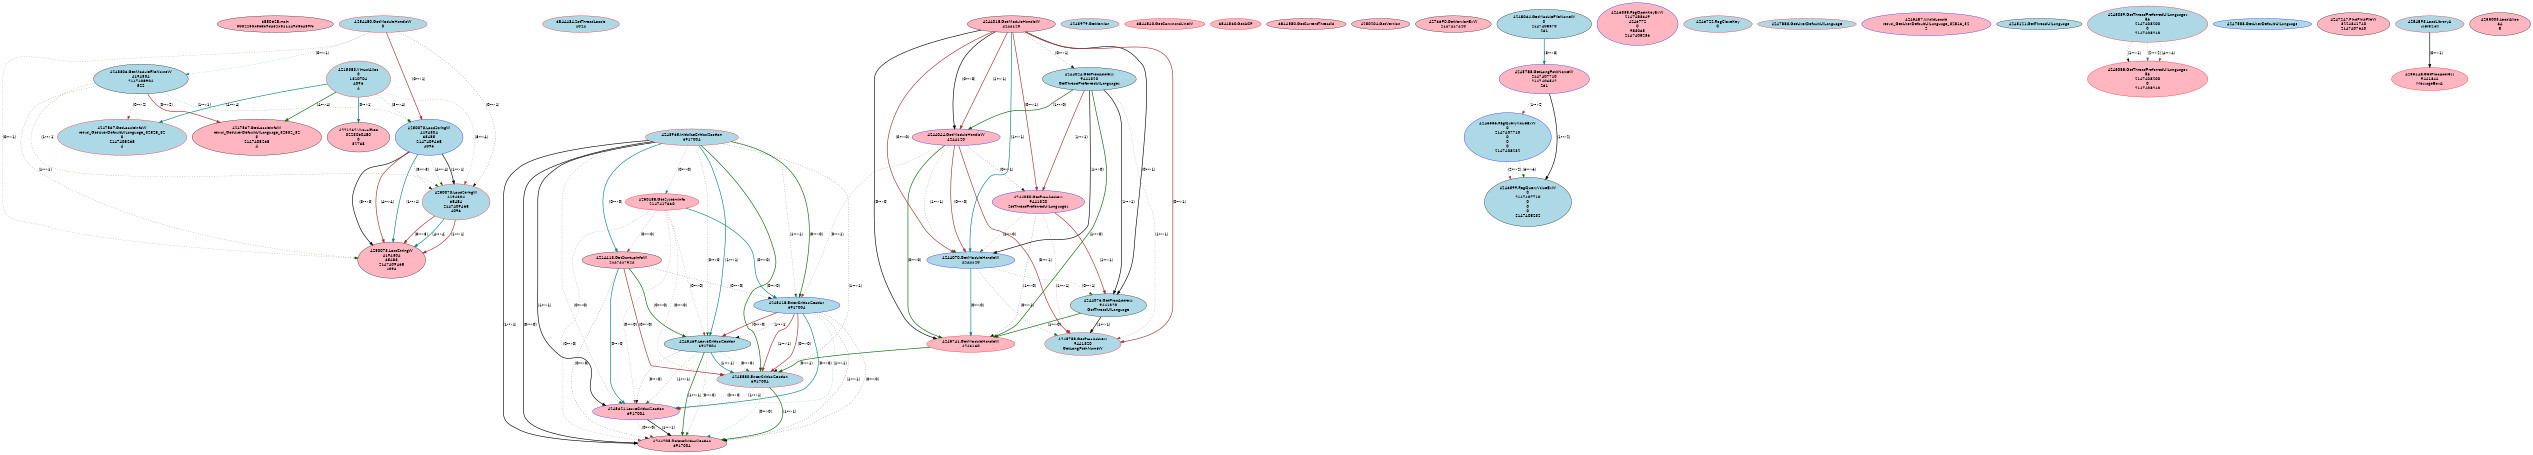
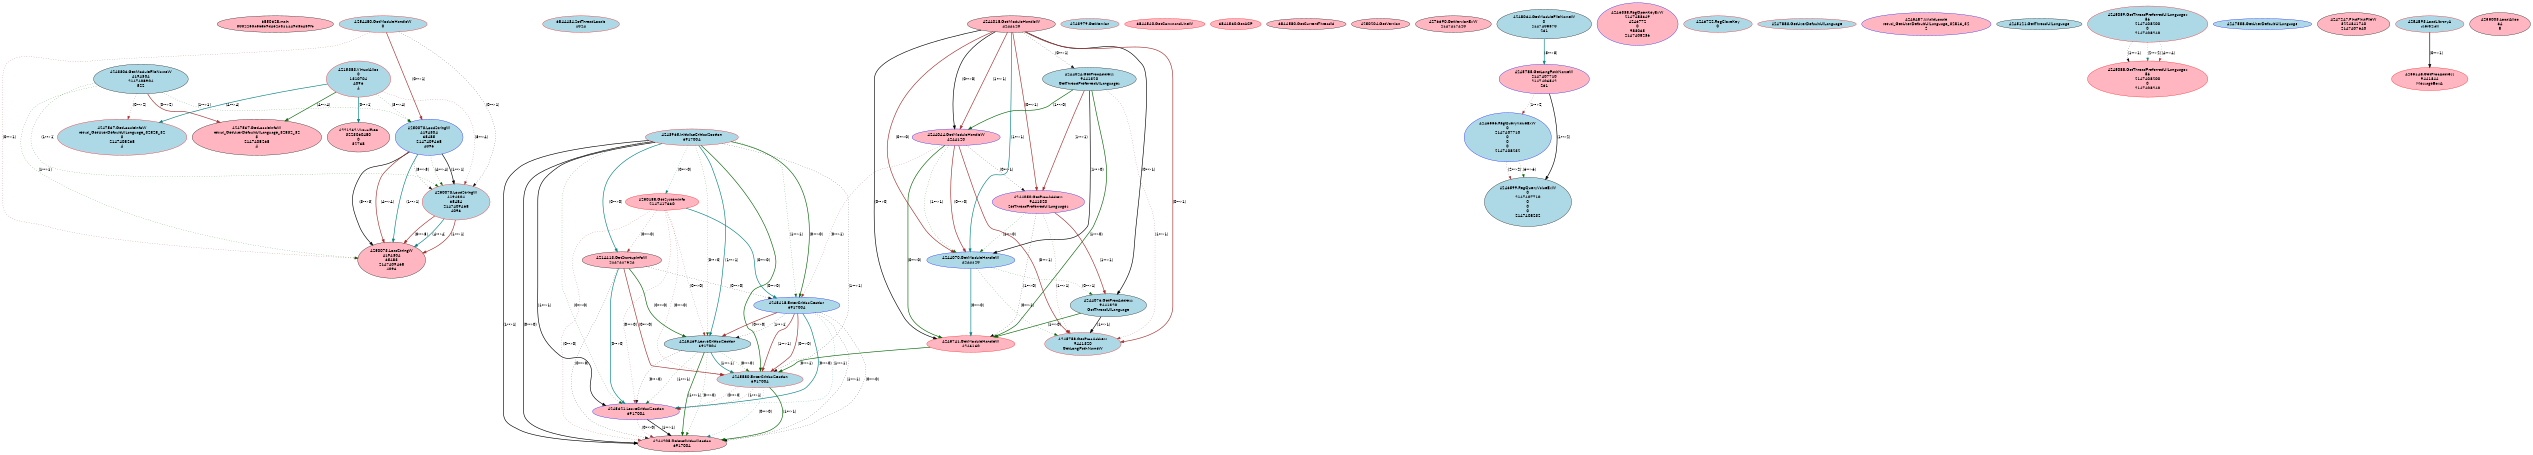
(280, 59) -> none
(1122, 188) -> none
